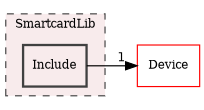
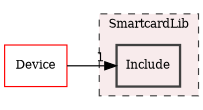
(113, 66) -> (86, 66)
